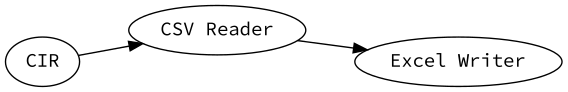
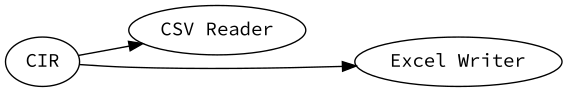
(326, 44) -> (211, 68)
